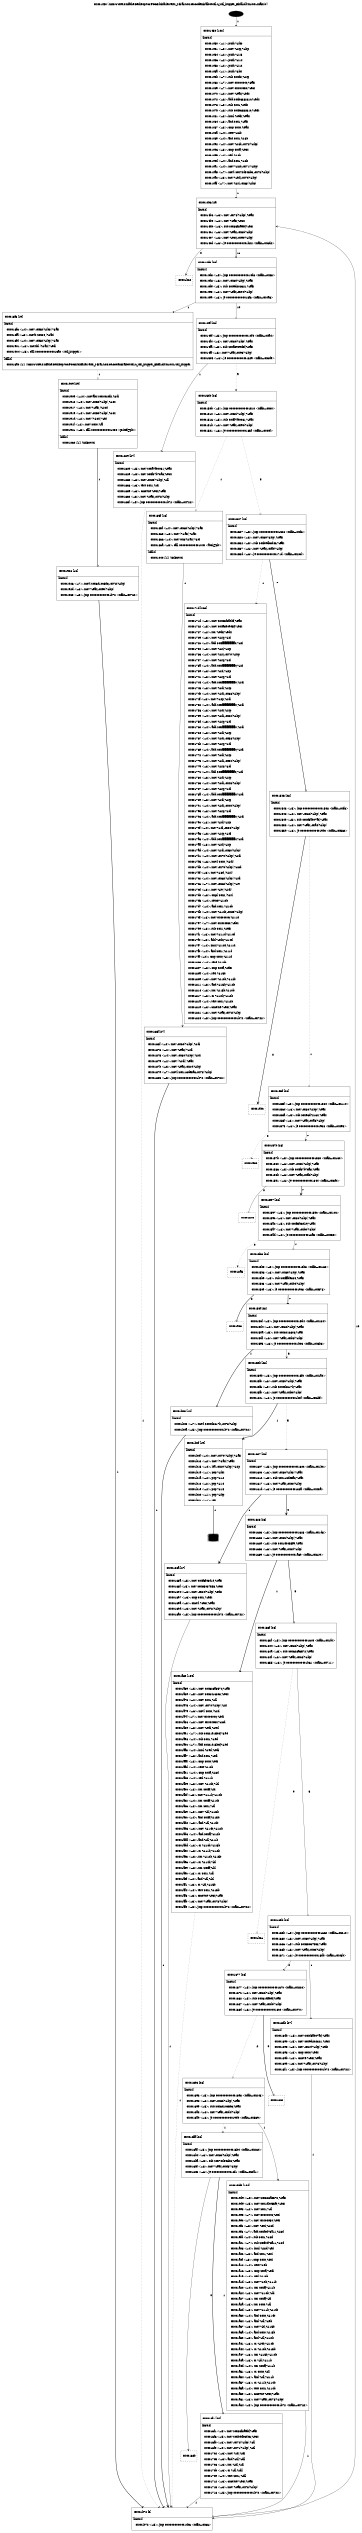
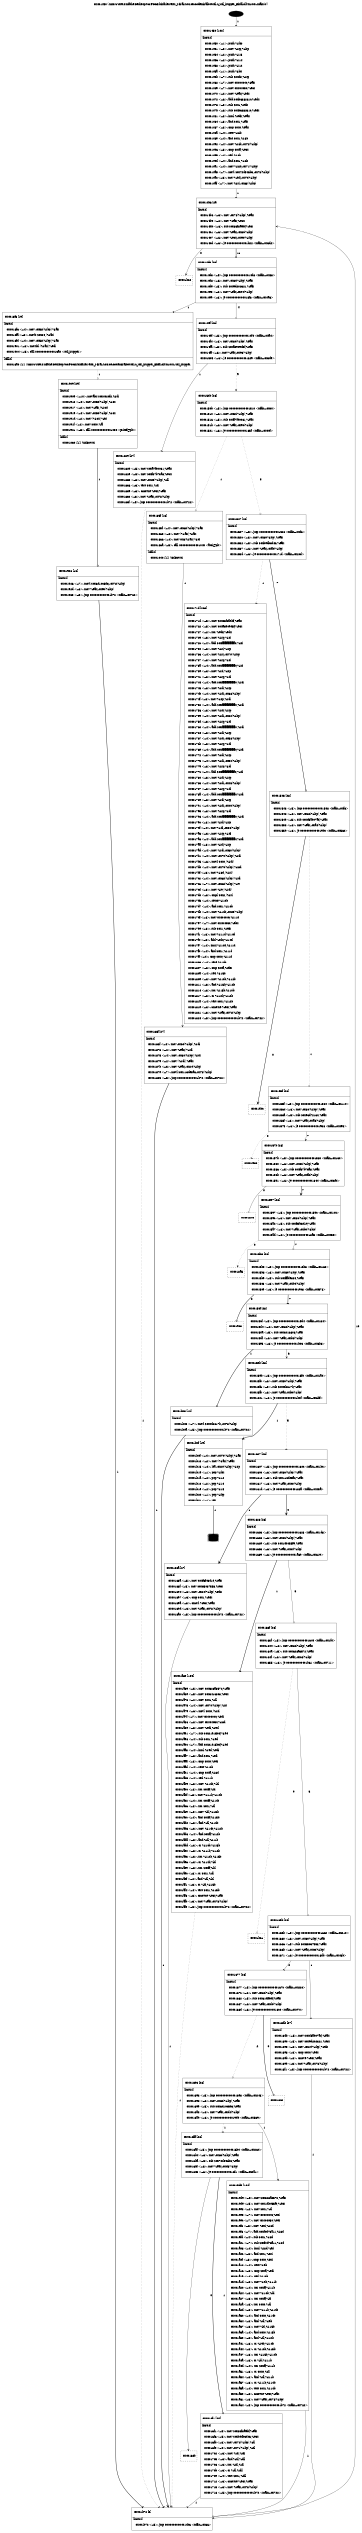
(238, 308) -> (238, 308)
(291, 1591) -> (291, 1591)
